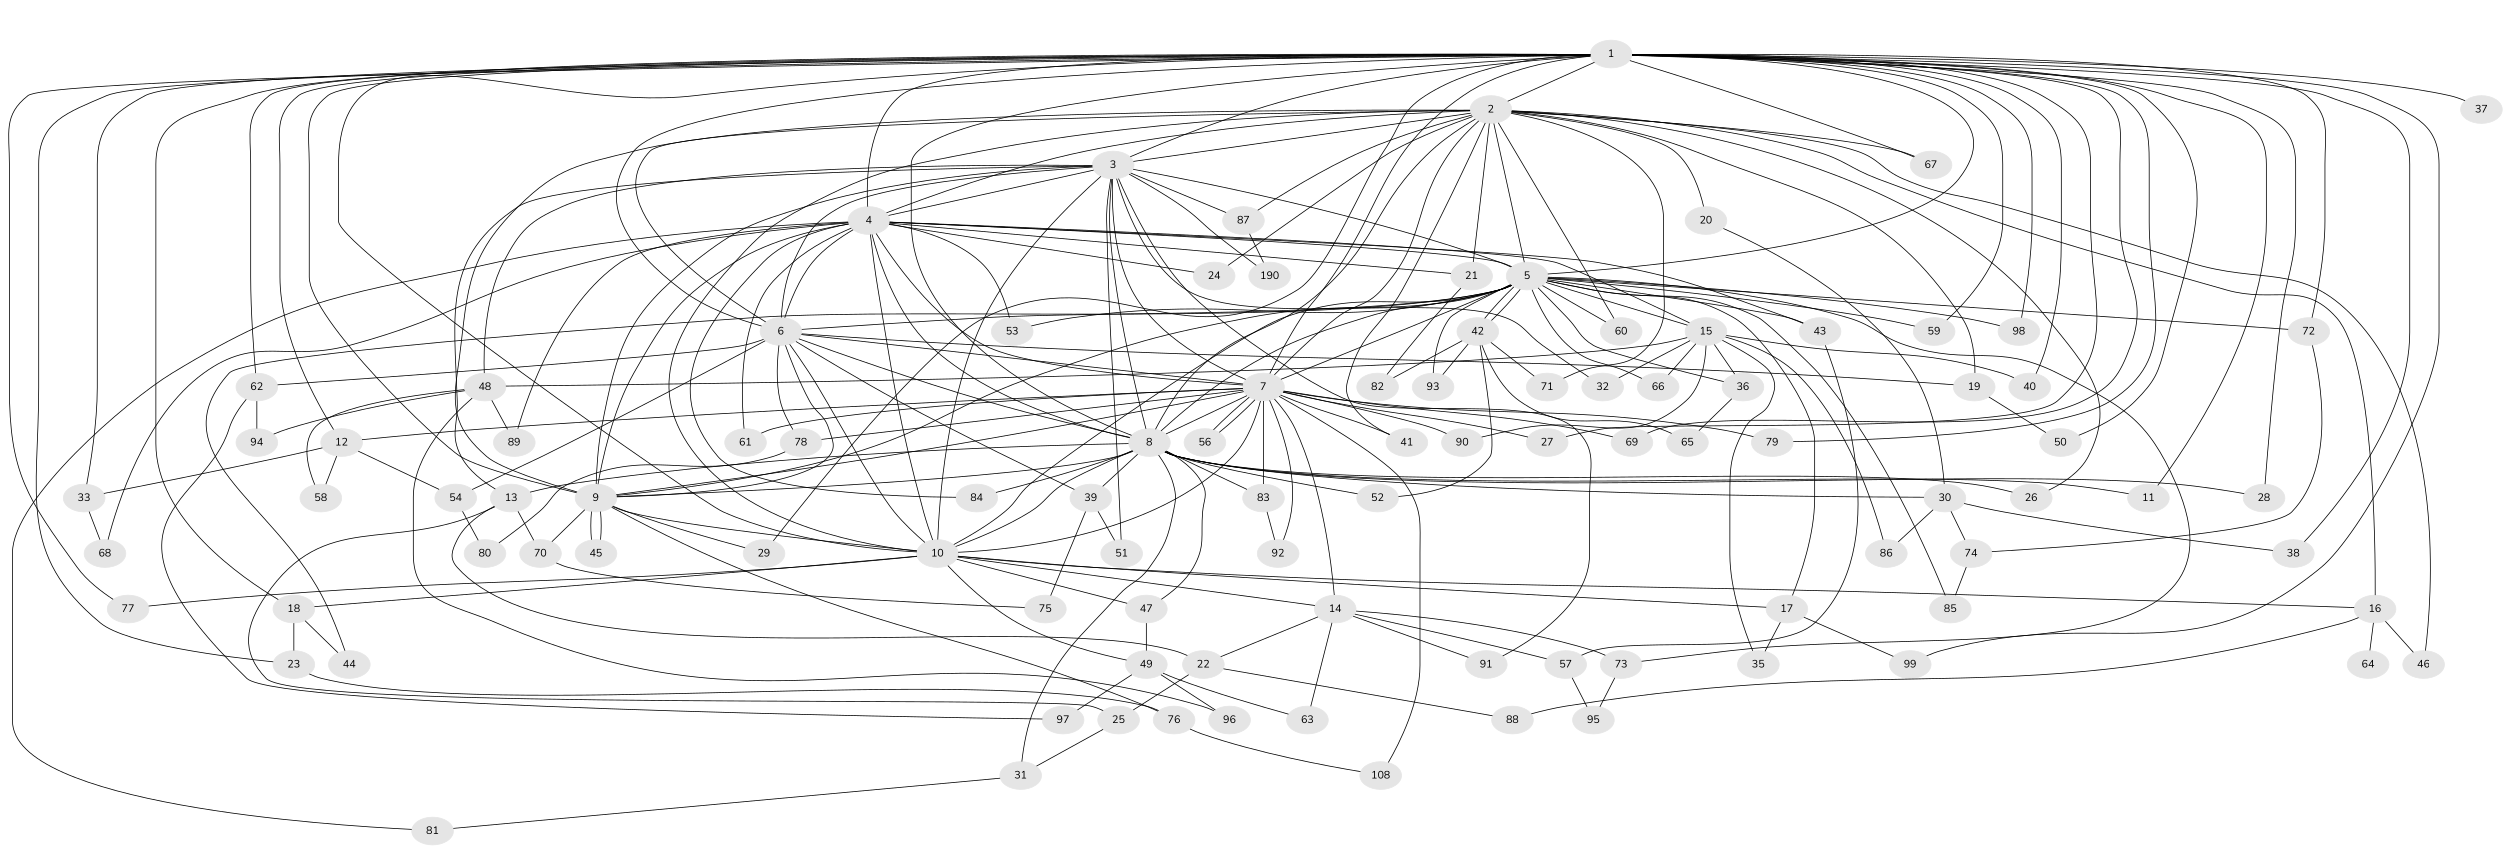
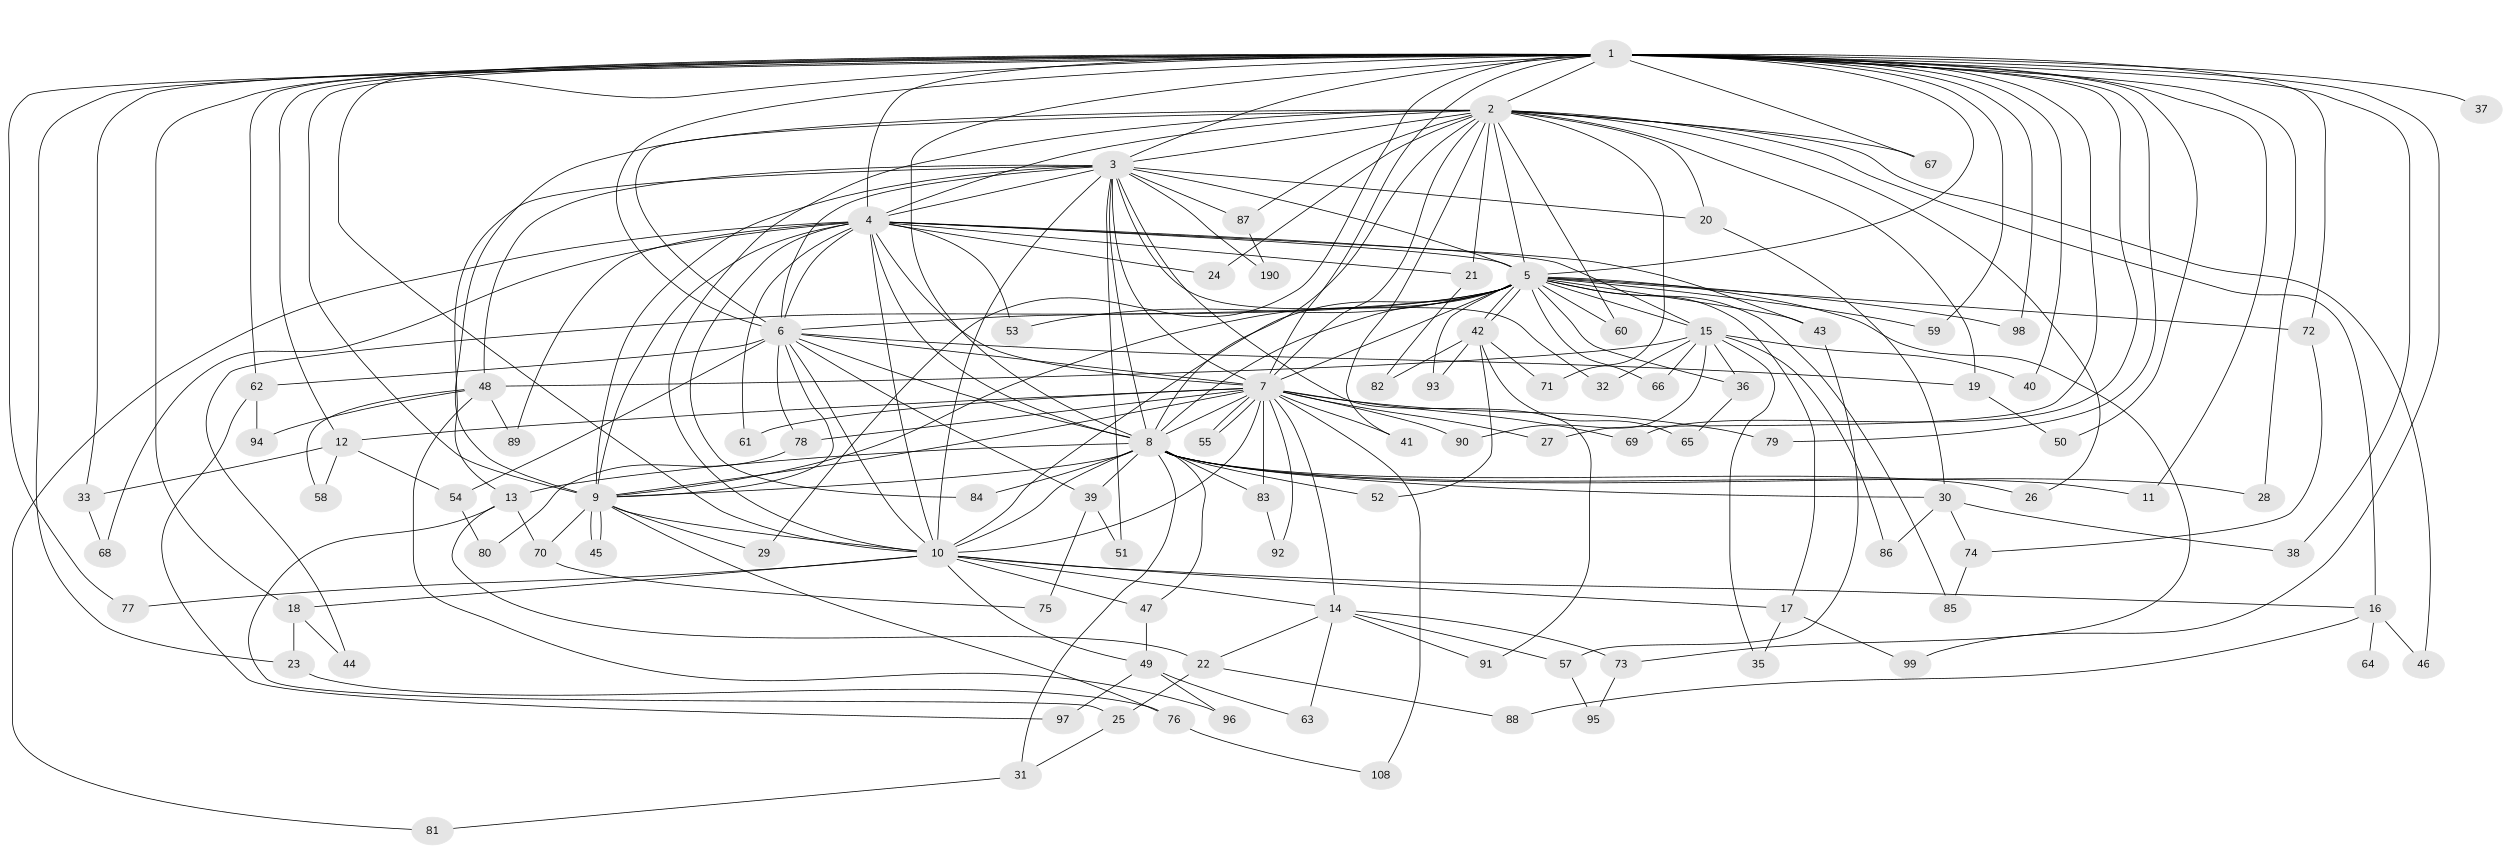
none -> (1410, 193)
(1205, 443) -> (1205, 443)
